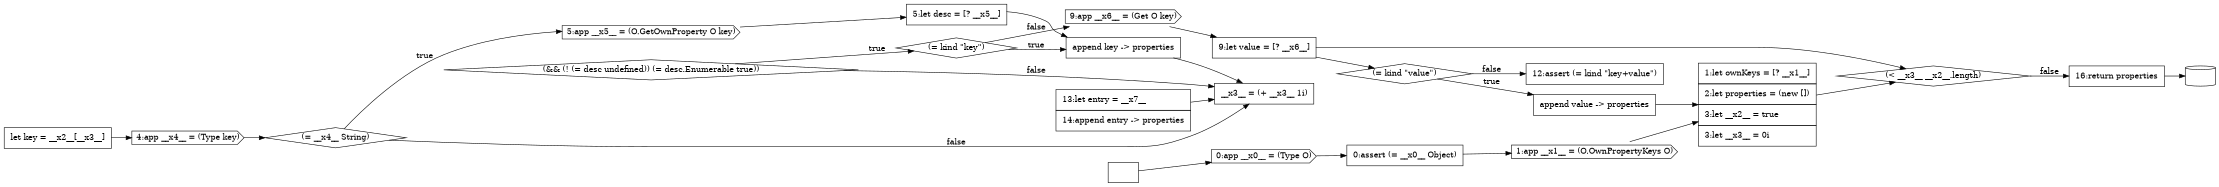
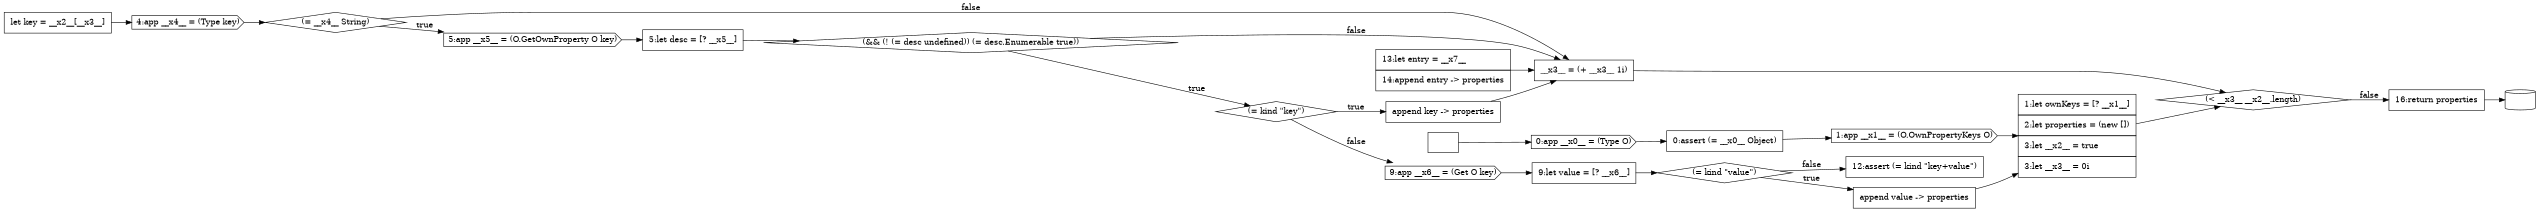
(1037, 18) -> (768, 41)
(1609, 47) -> (1928, 71)
